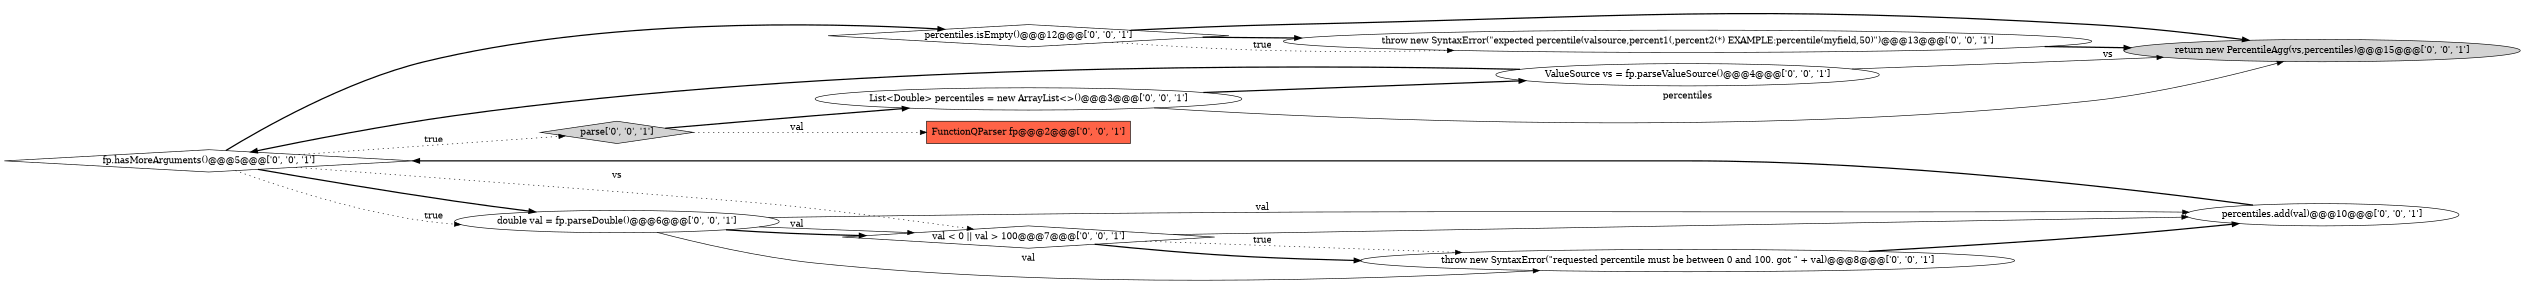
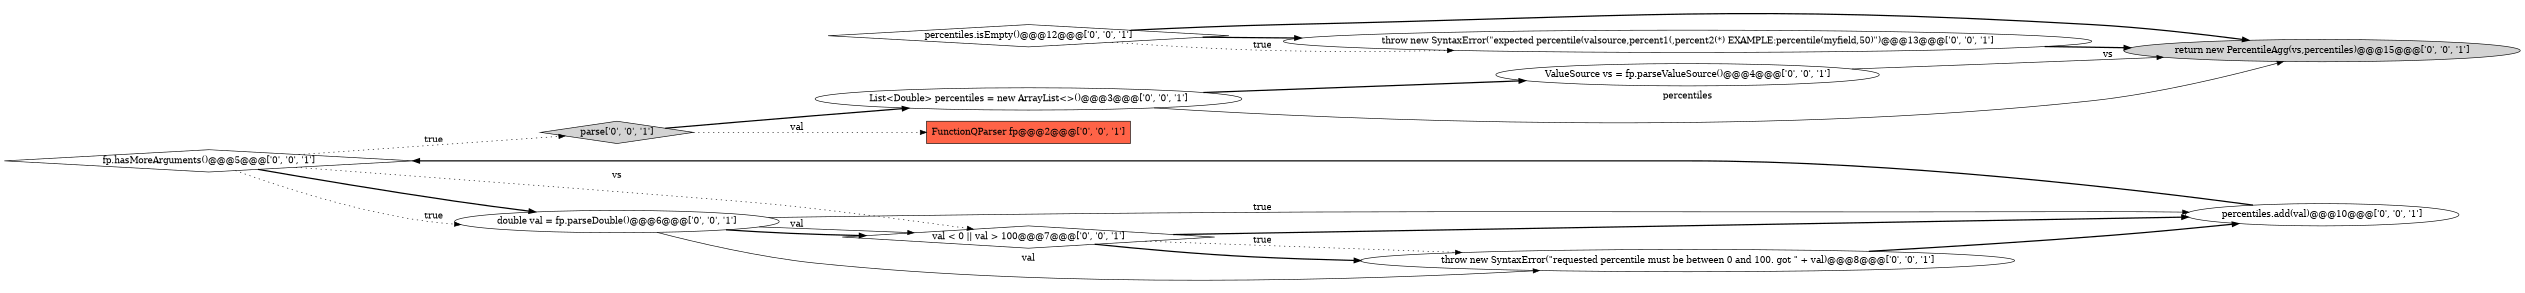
(571, 37) -> none
(886, 77) -> none
(1263, 208) -> (1263, 208)
(1677, 226) -> (1677, 226)
